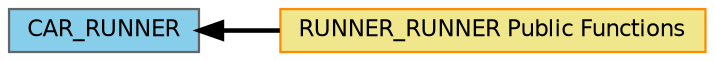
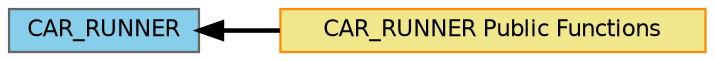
(493, 31) -> (493, 31)
